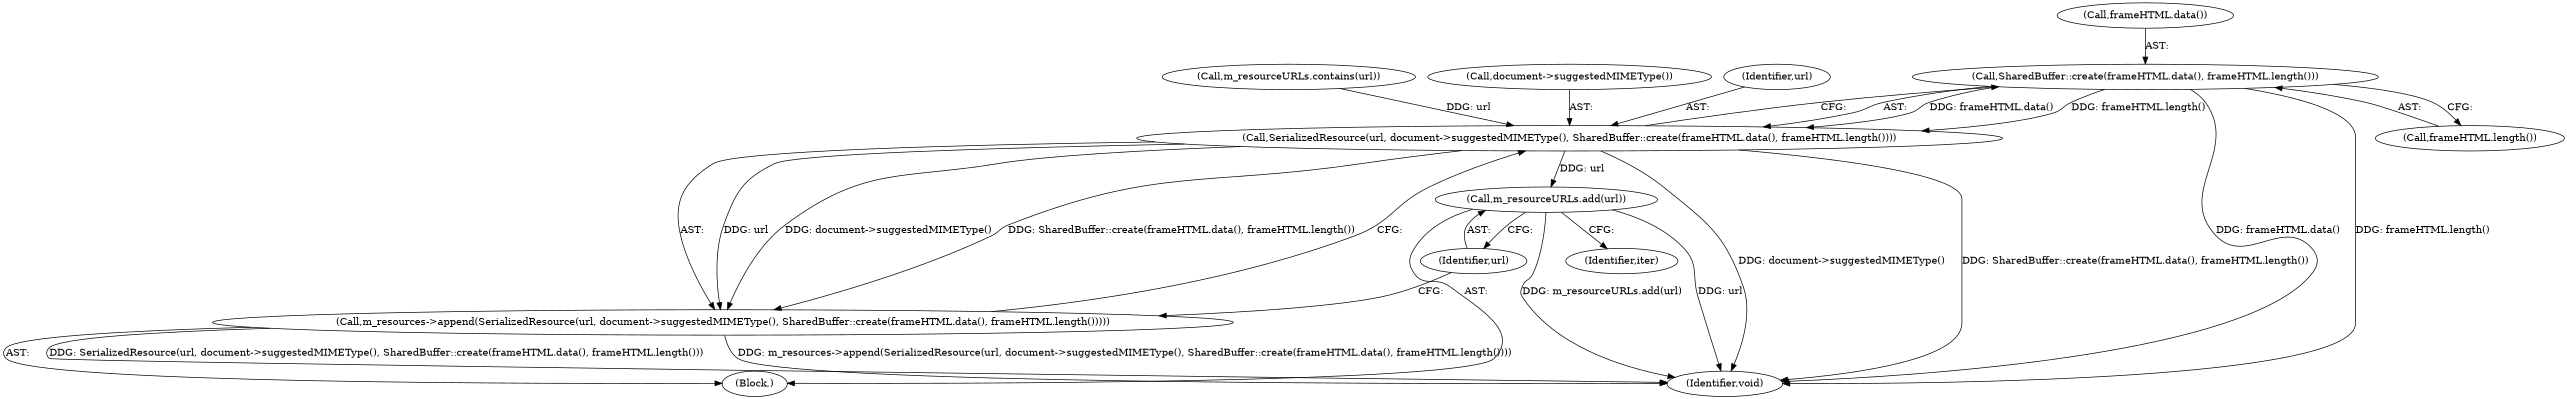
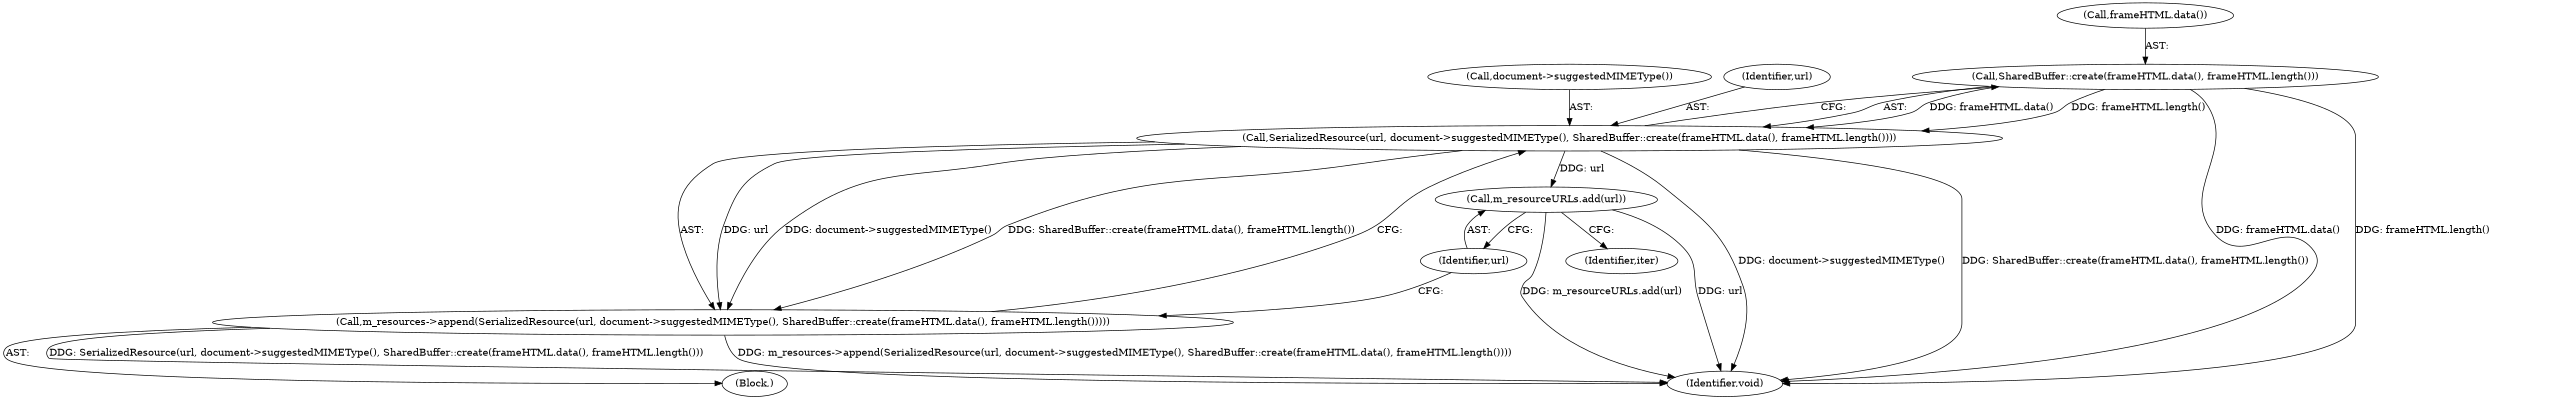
(1289, 77) -> none
(2470, 138) -> none
(1380, 374) -> none
